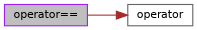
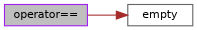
(160, 15) -> (160, 15)
